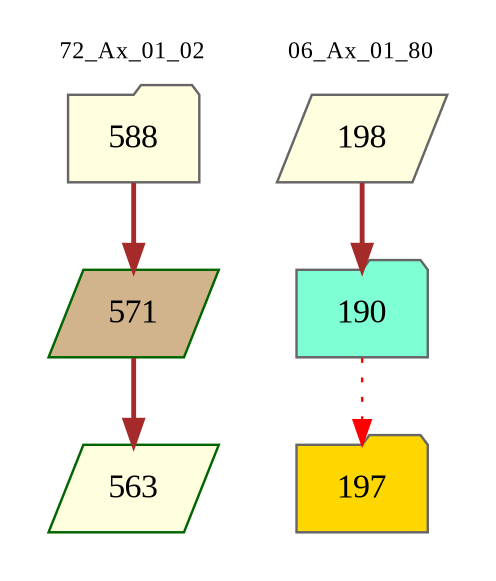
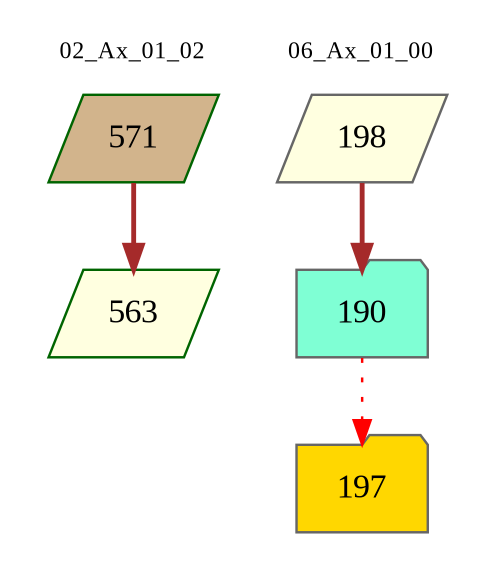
(134, 52) -> (134, 52)
(362, 52) -> (362, 52)
(134, 139) -> none
